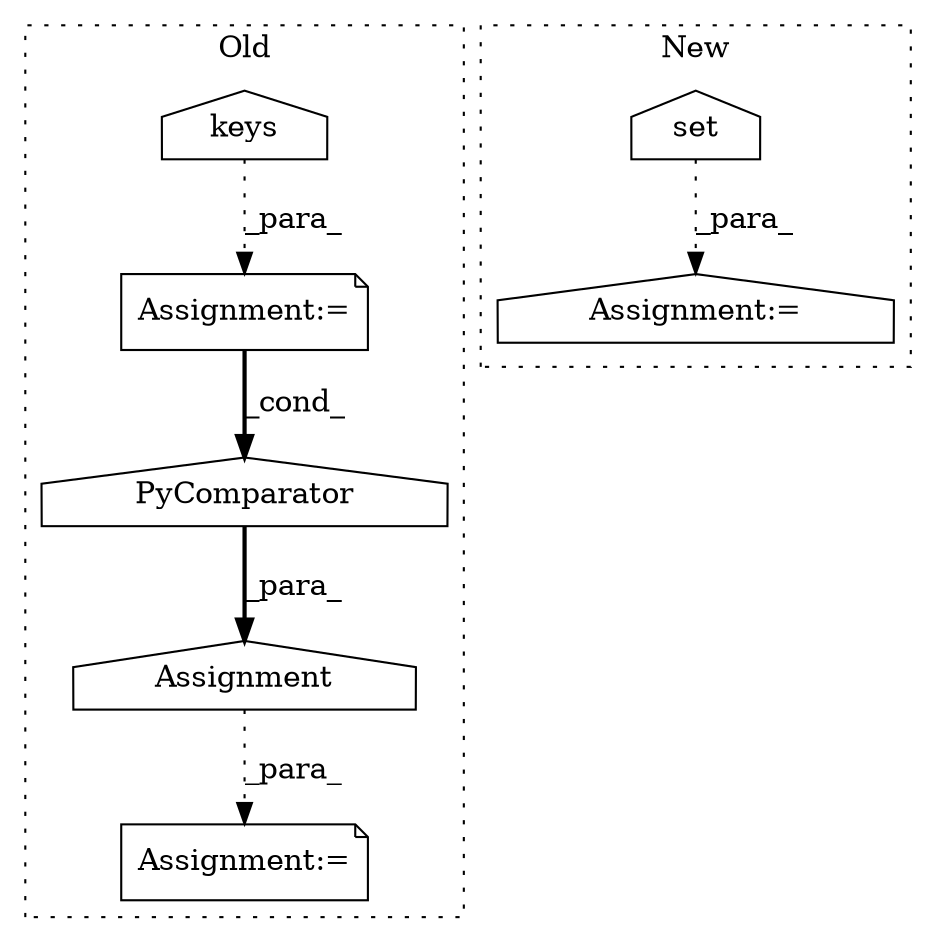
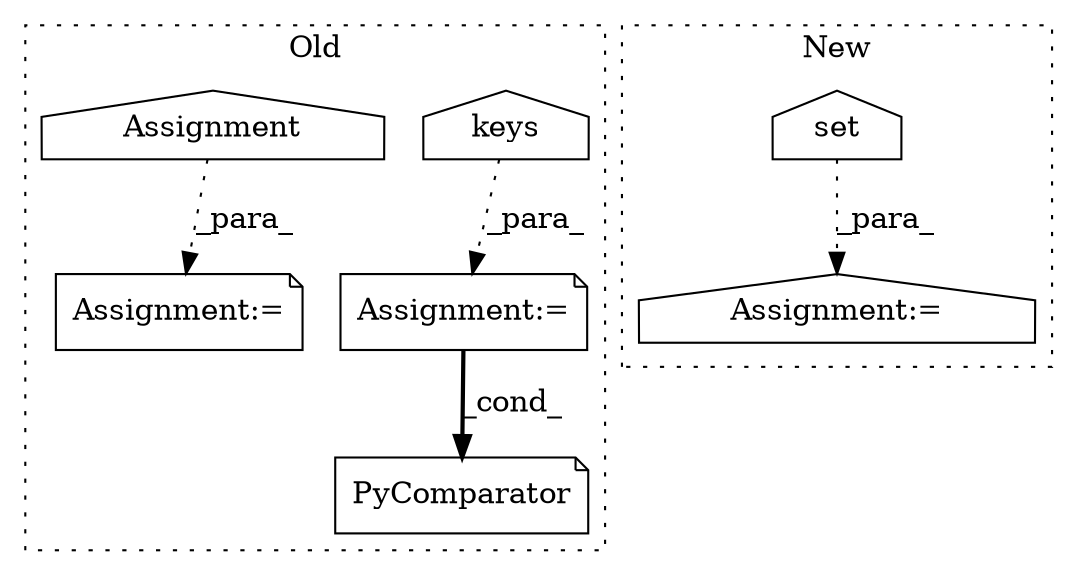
(245, 495) -> (462, 495)
(245, 573) -> none
